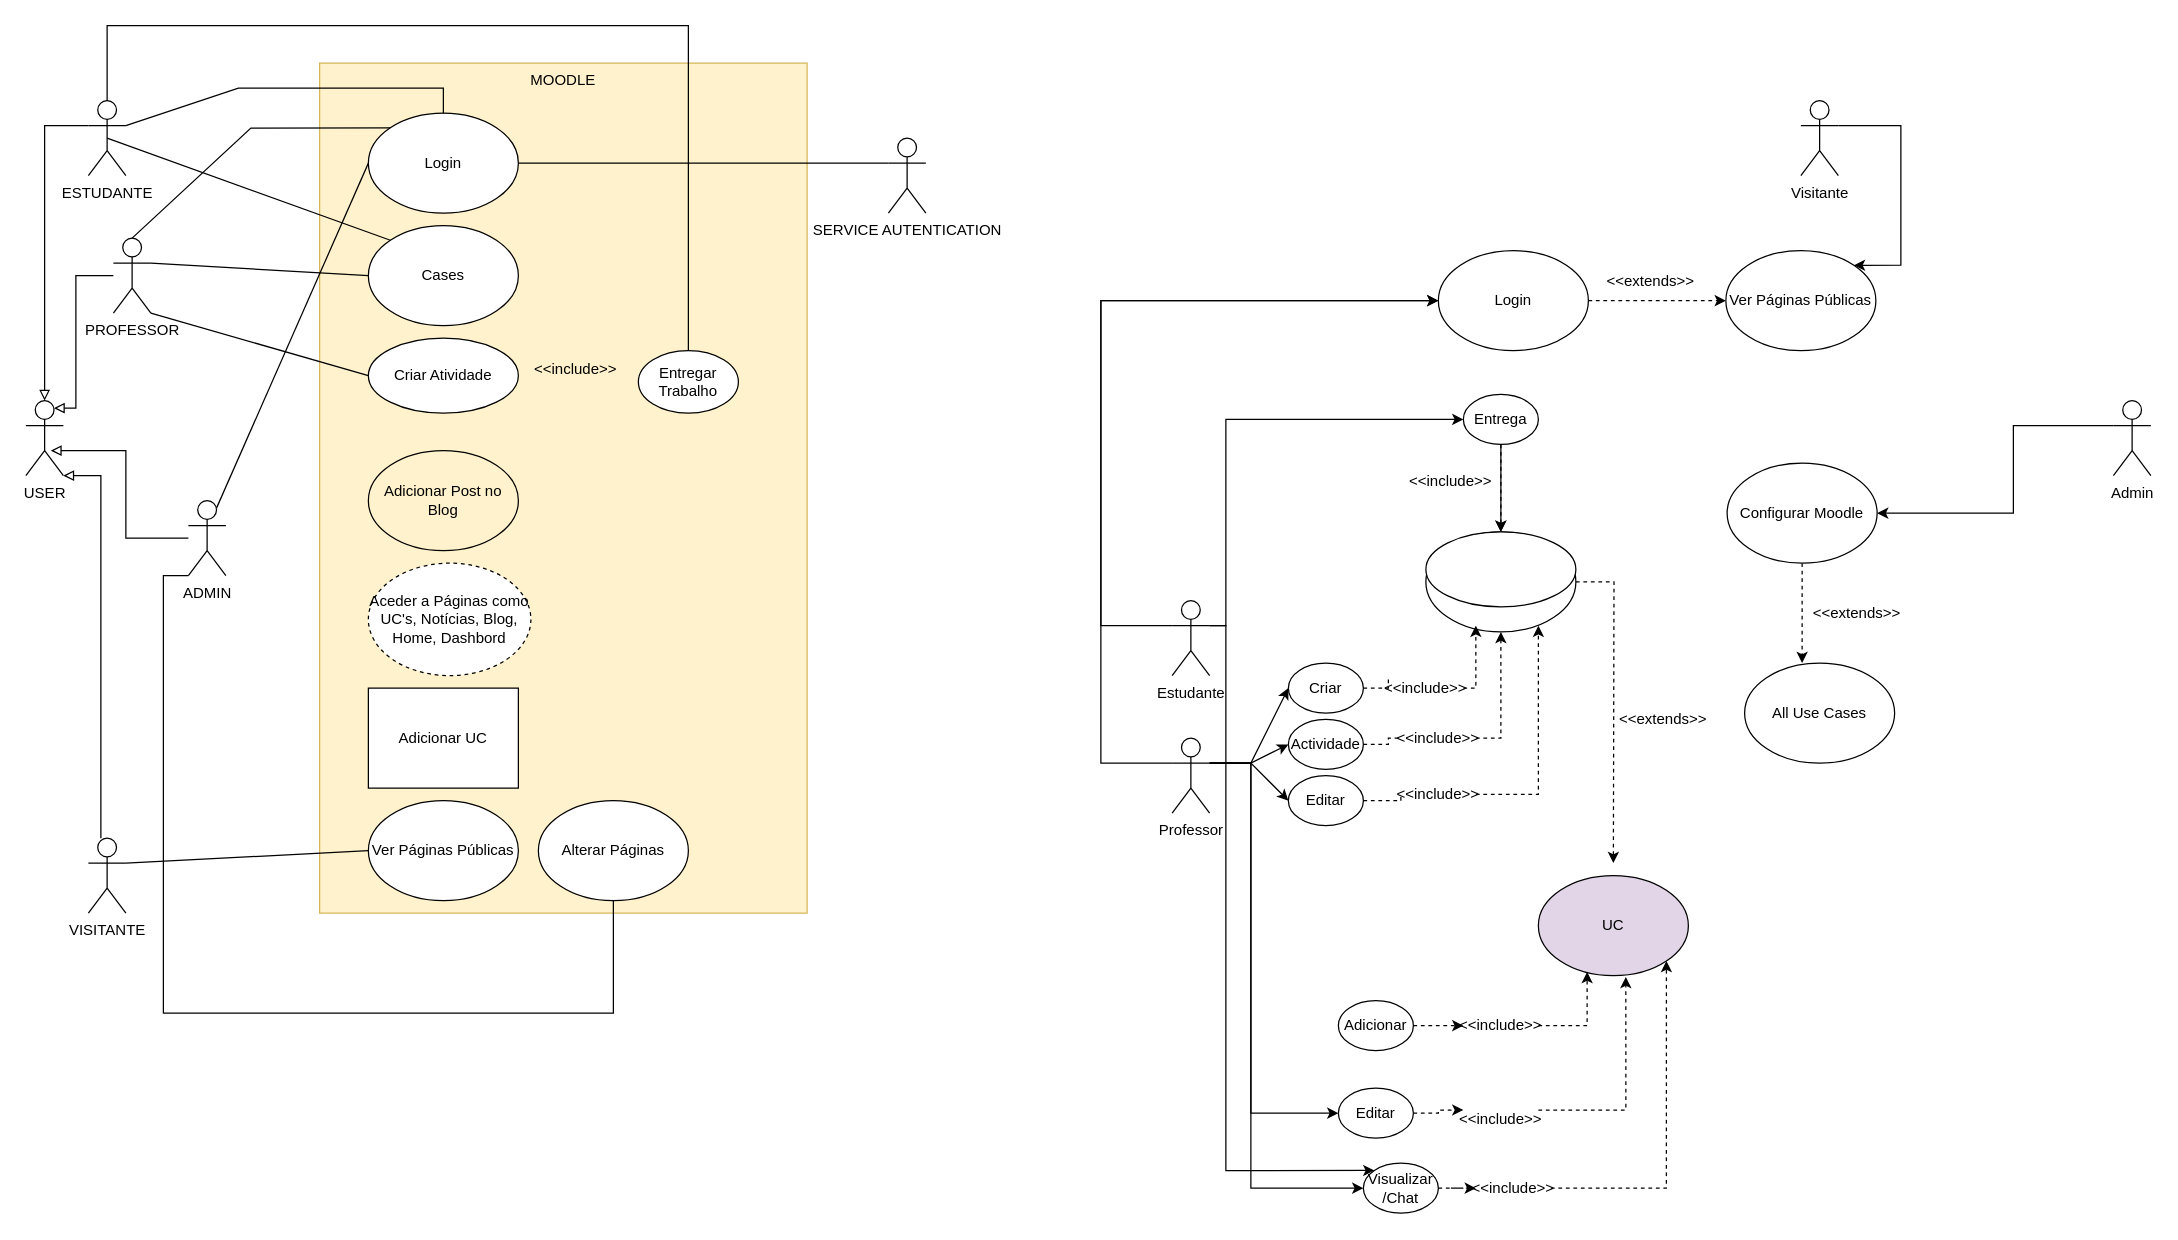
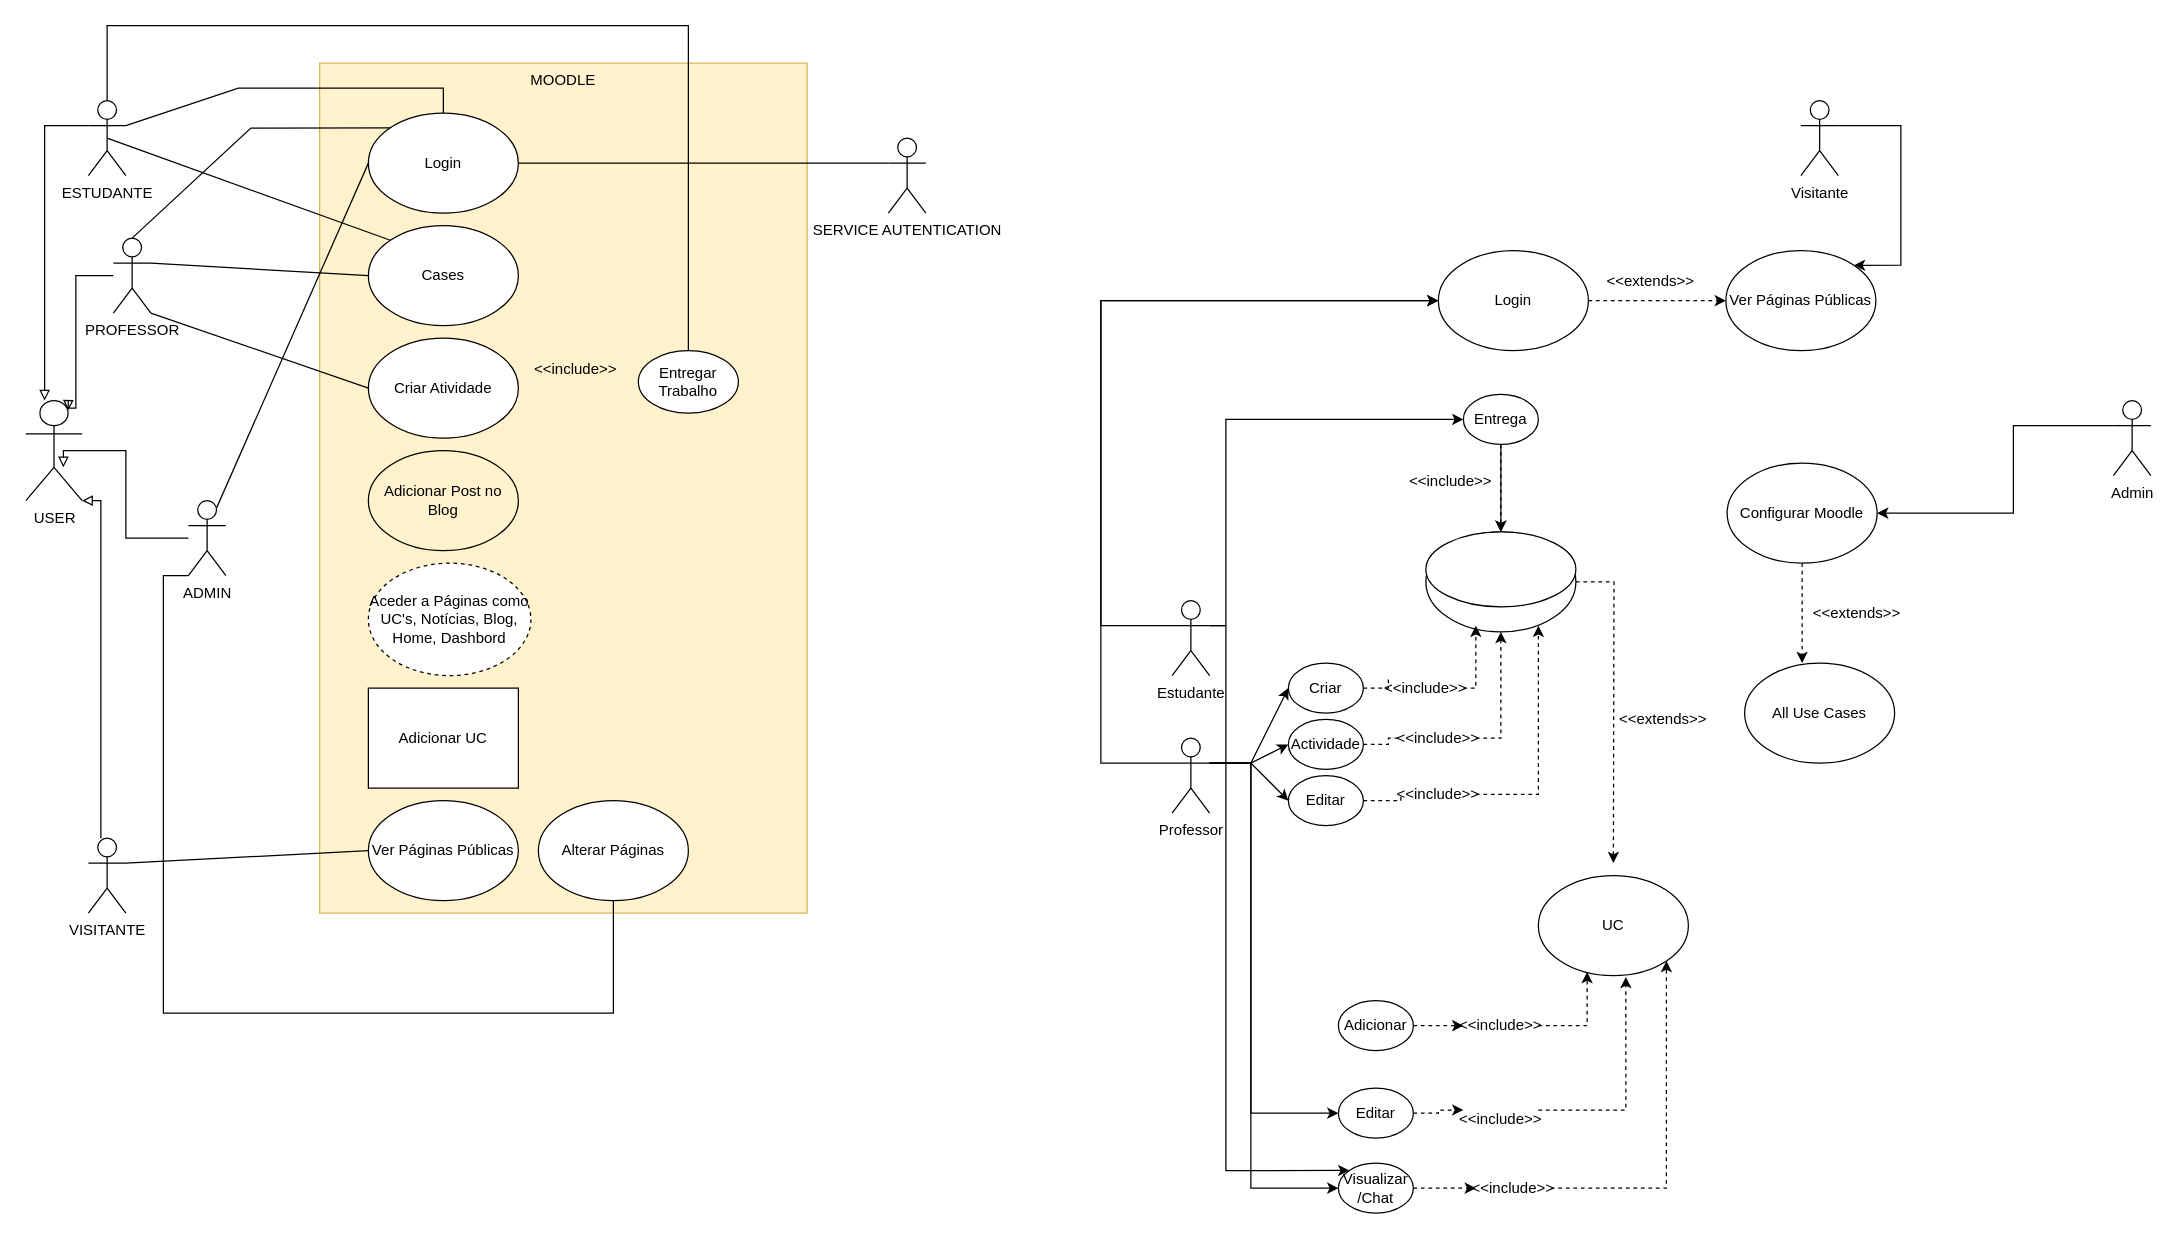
(443, 376) -> (443, 388)
(44, 438) -> (54, 451)
(1613, 926) -> (1613, 926)
(1401, 1188) -> (1376, 1188)
